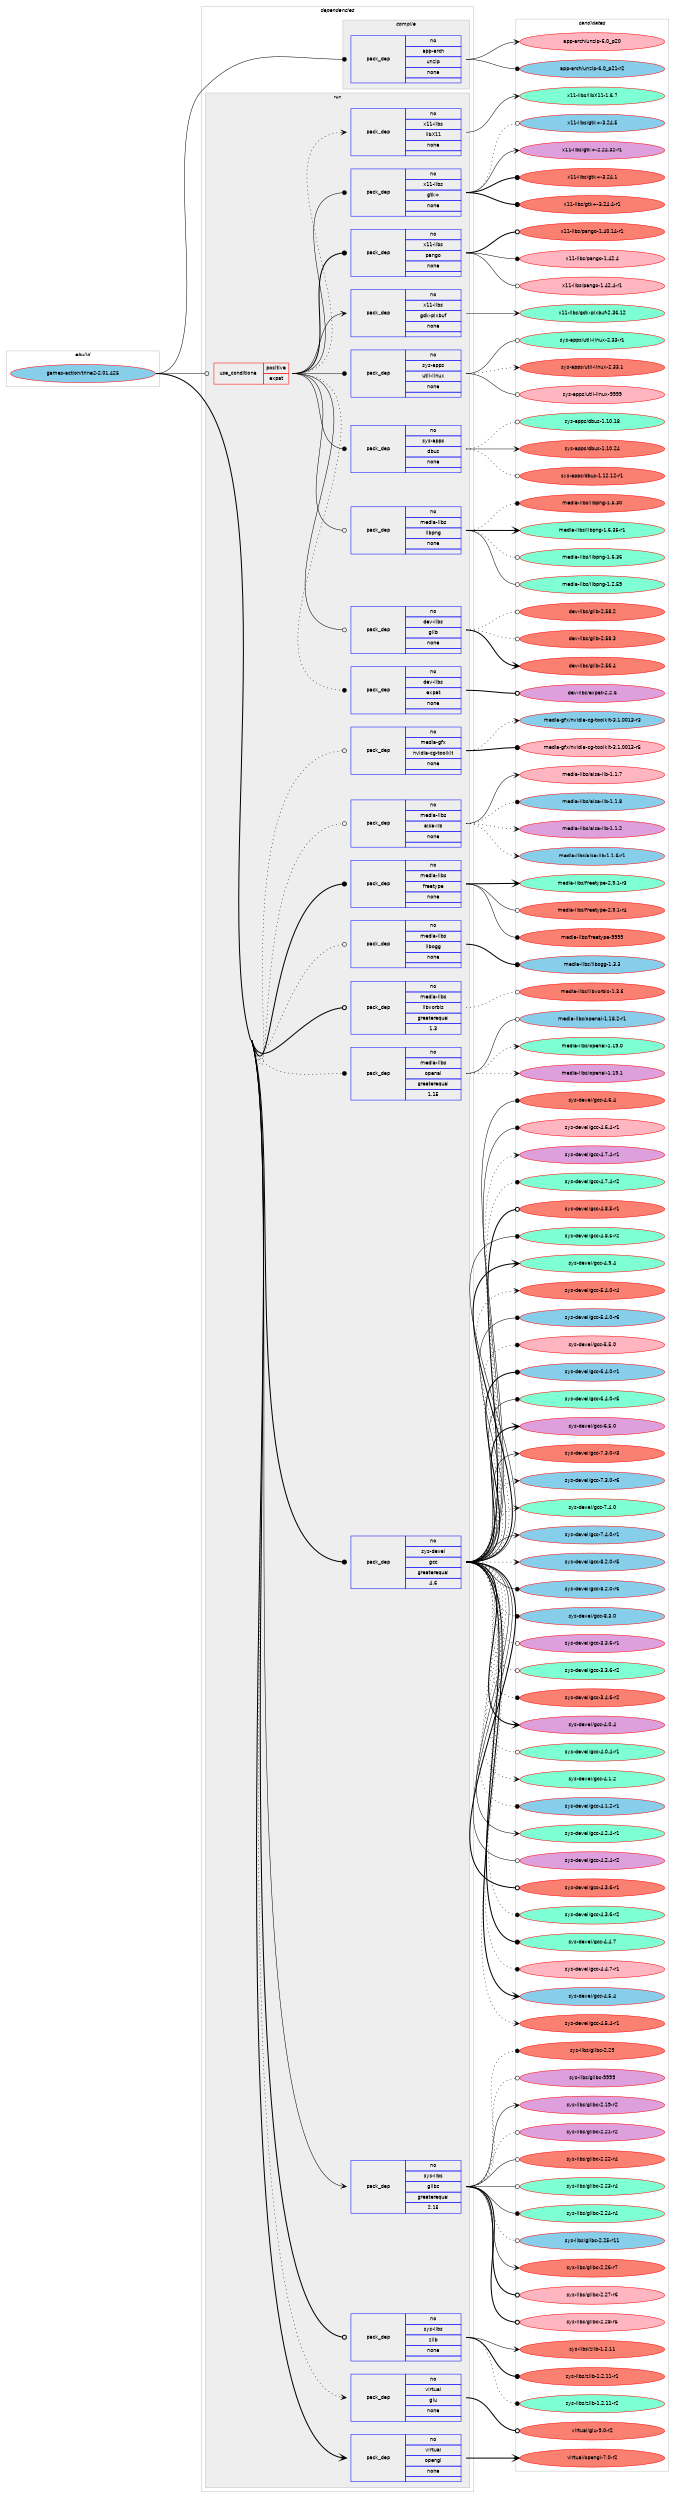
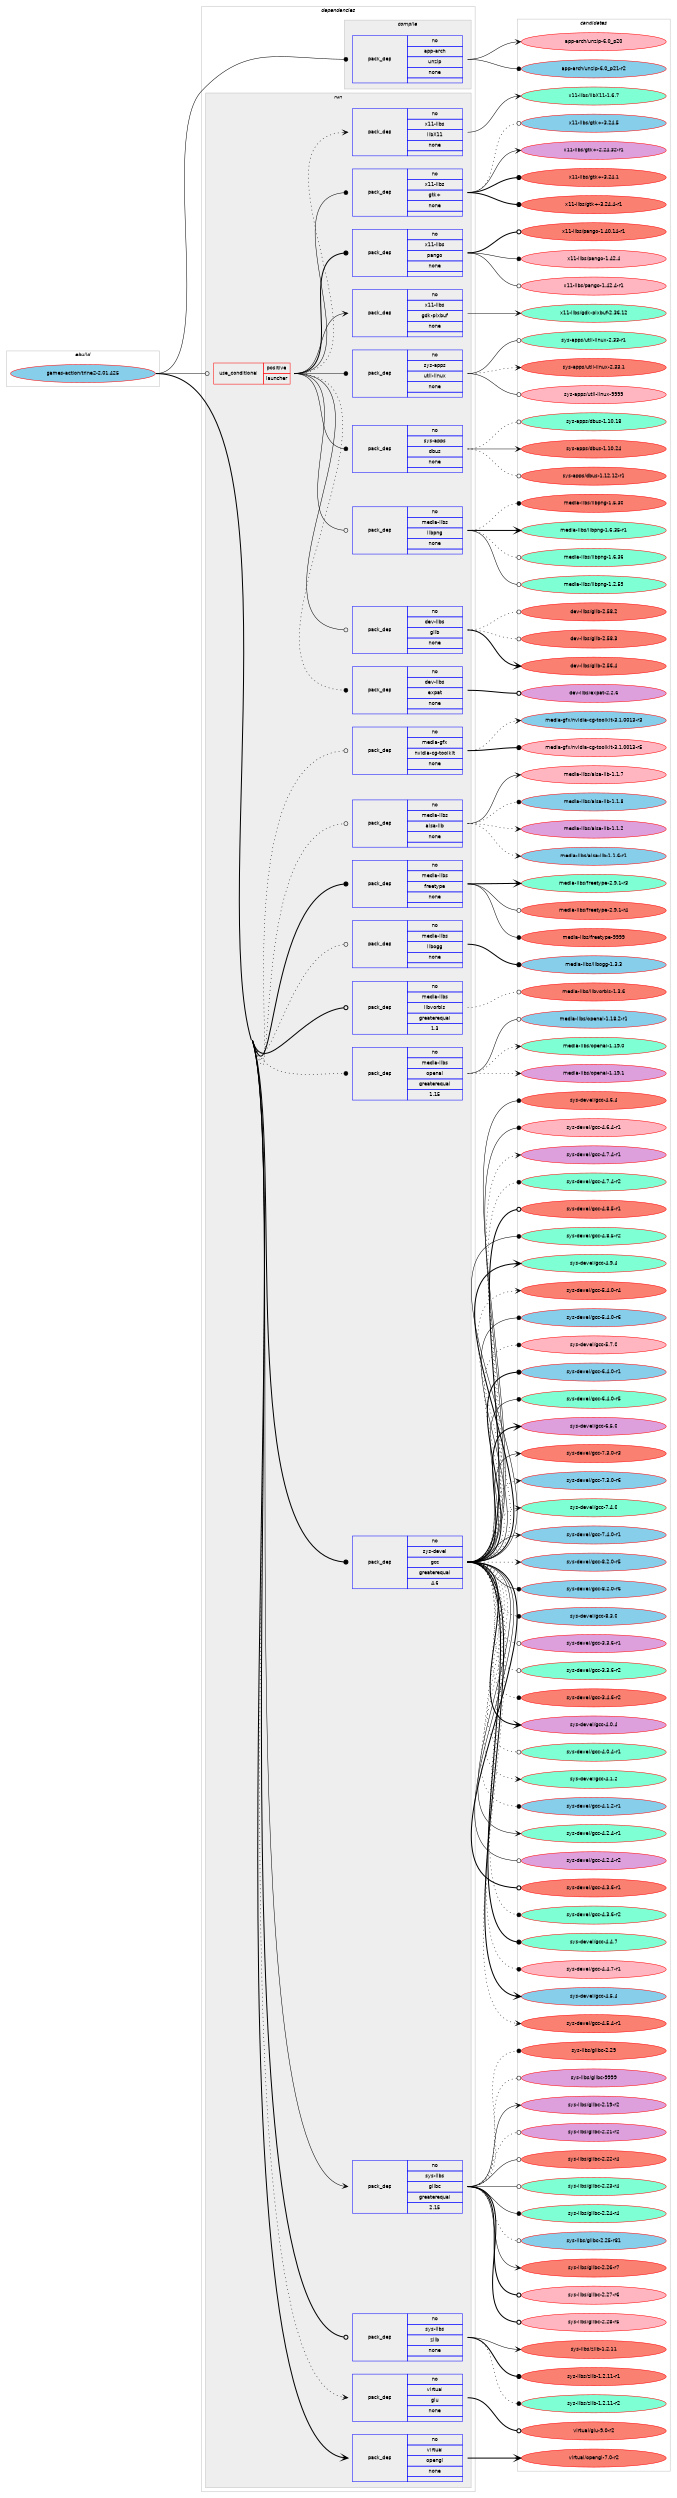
(276, 379) -> (277, 379)
(592, 1345) -> (594, 1345)
(592, 2241) -> (594, 2241)
